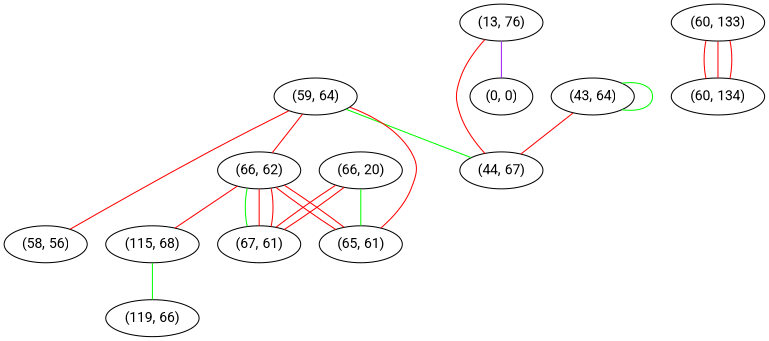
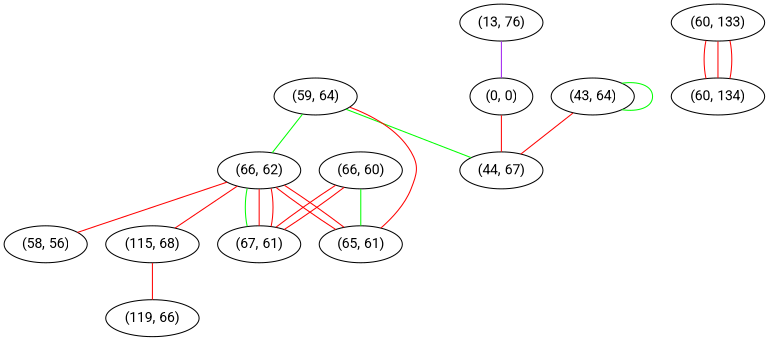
(456, 96) -> (501, 134)
(287, 133) -> (287, 133)
(179, 168) -> (152, 207)
(361, 170) -> (361, 170)
(152, 281) -> (152, 281)
